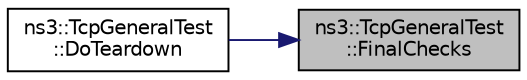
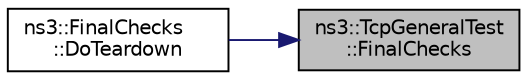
(118, 40) -> (118, 40)
